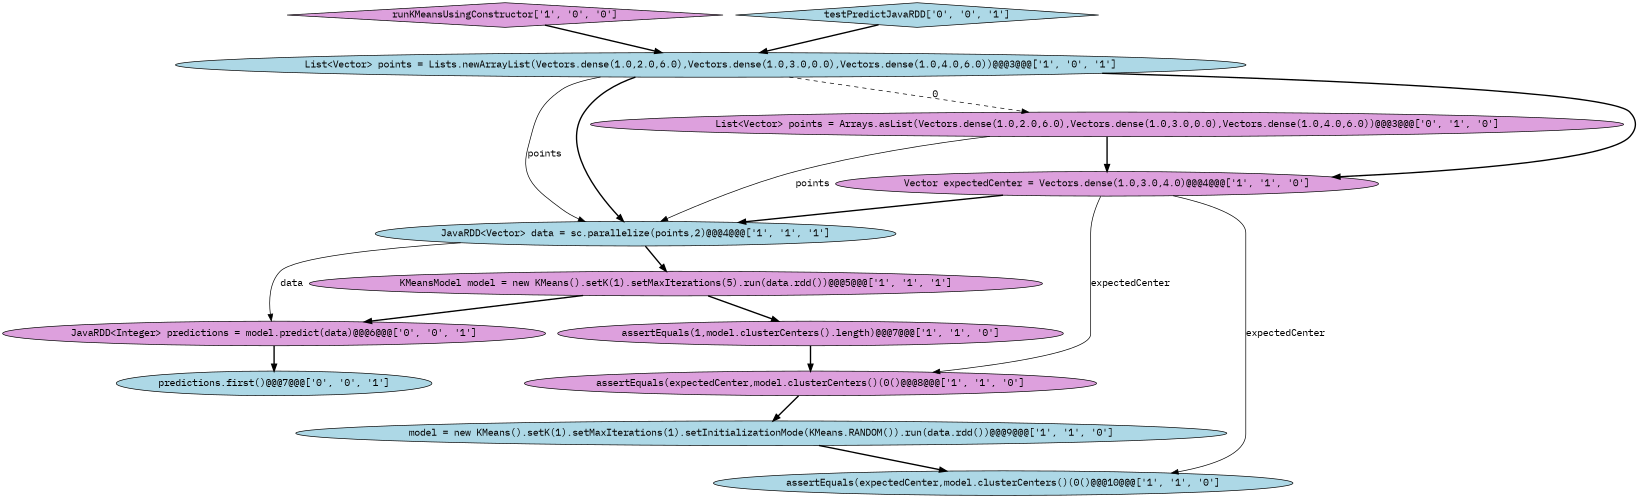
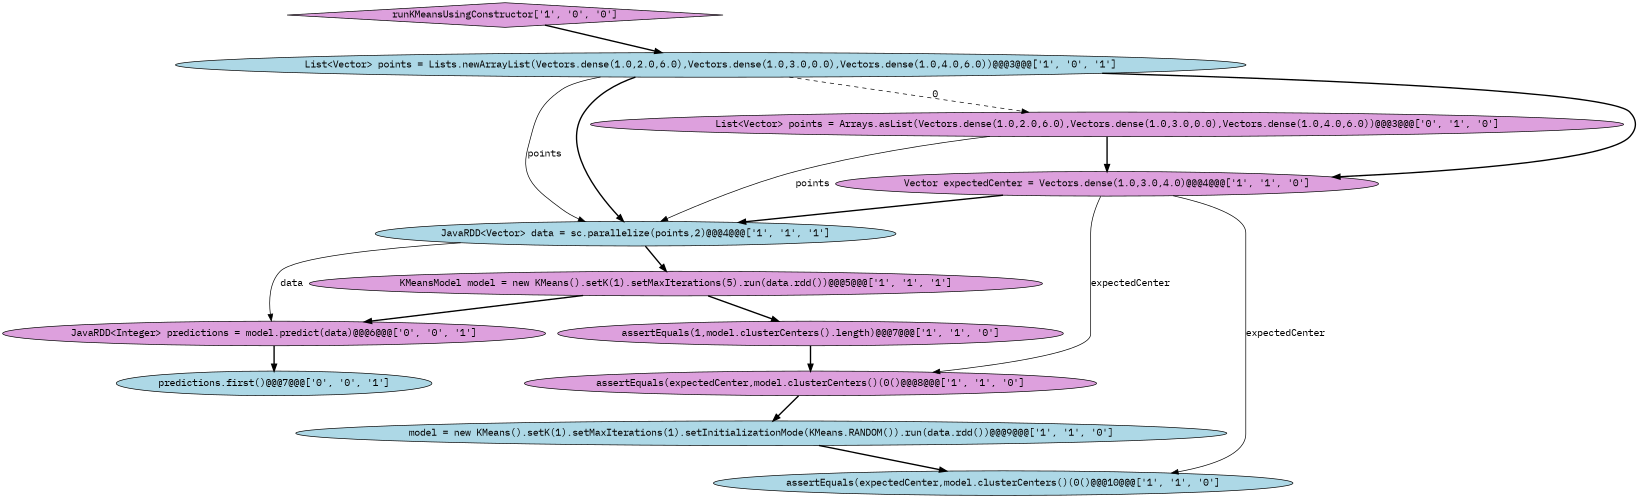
(917, 15) -> none
